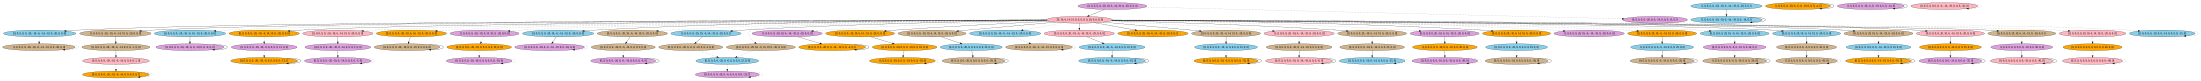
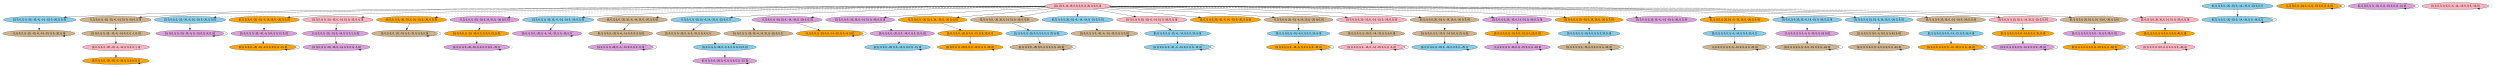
(1097, 13) -> (967, 12)
(1191, 26) -> (1227, 11)
(2022, 61) -> (2094, 47)
